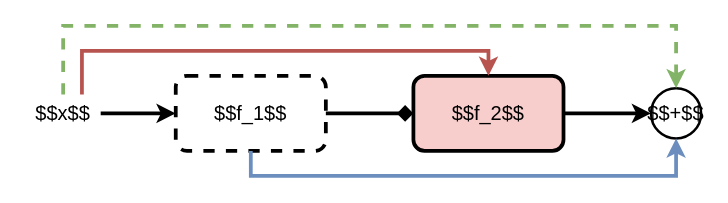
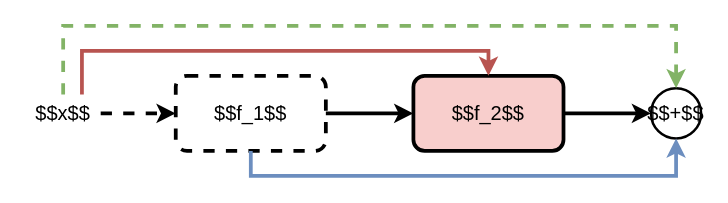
(139, 113) -> (139, 113)
(397, 113) -> (398, 113)
